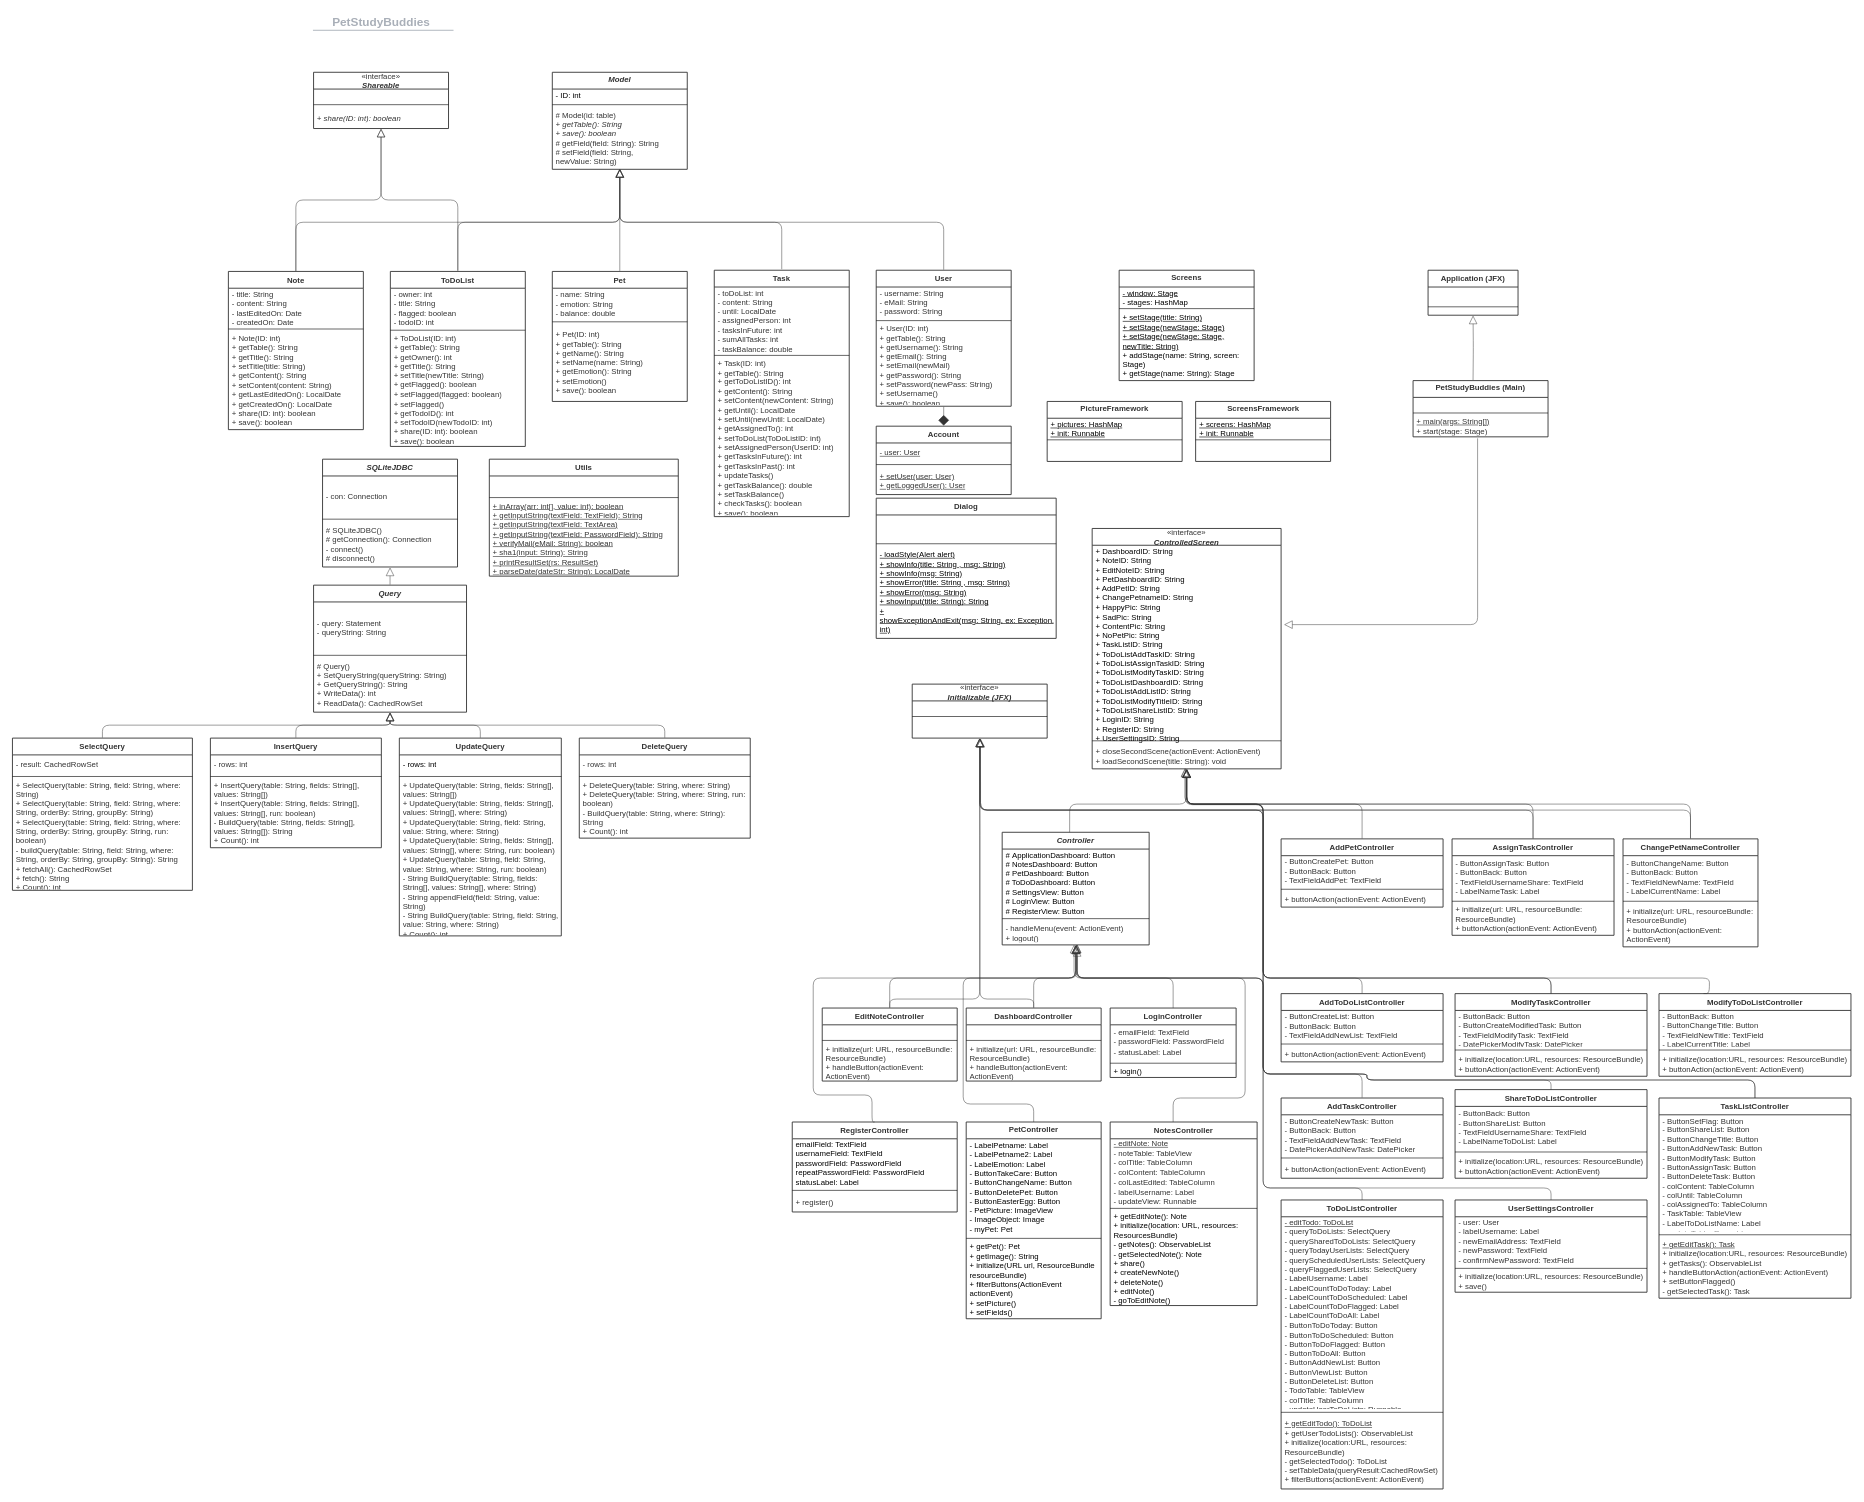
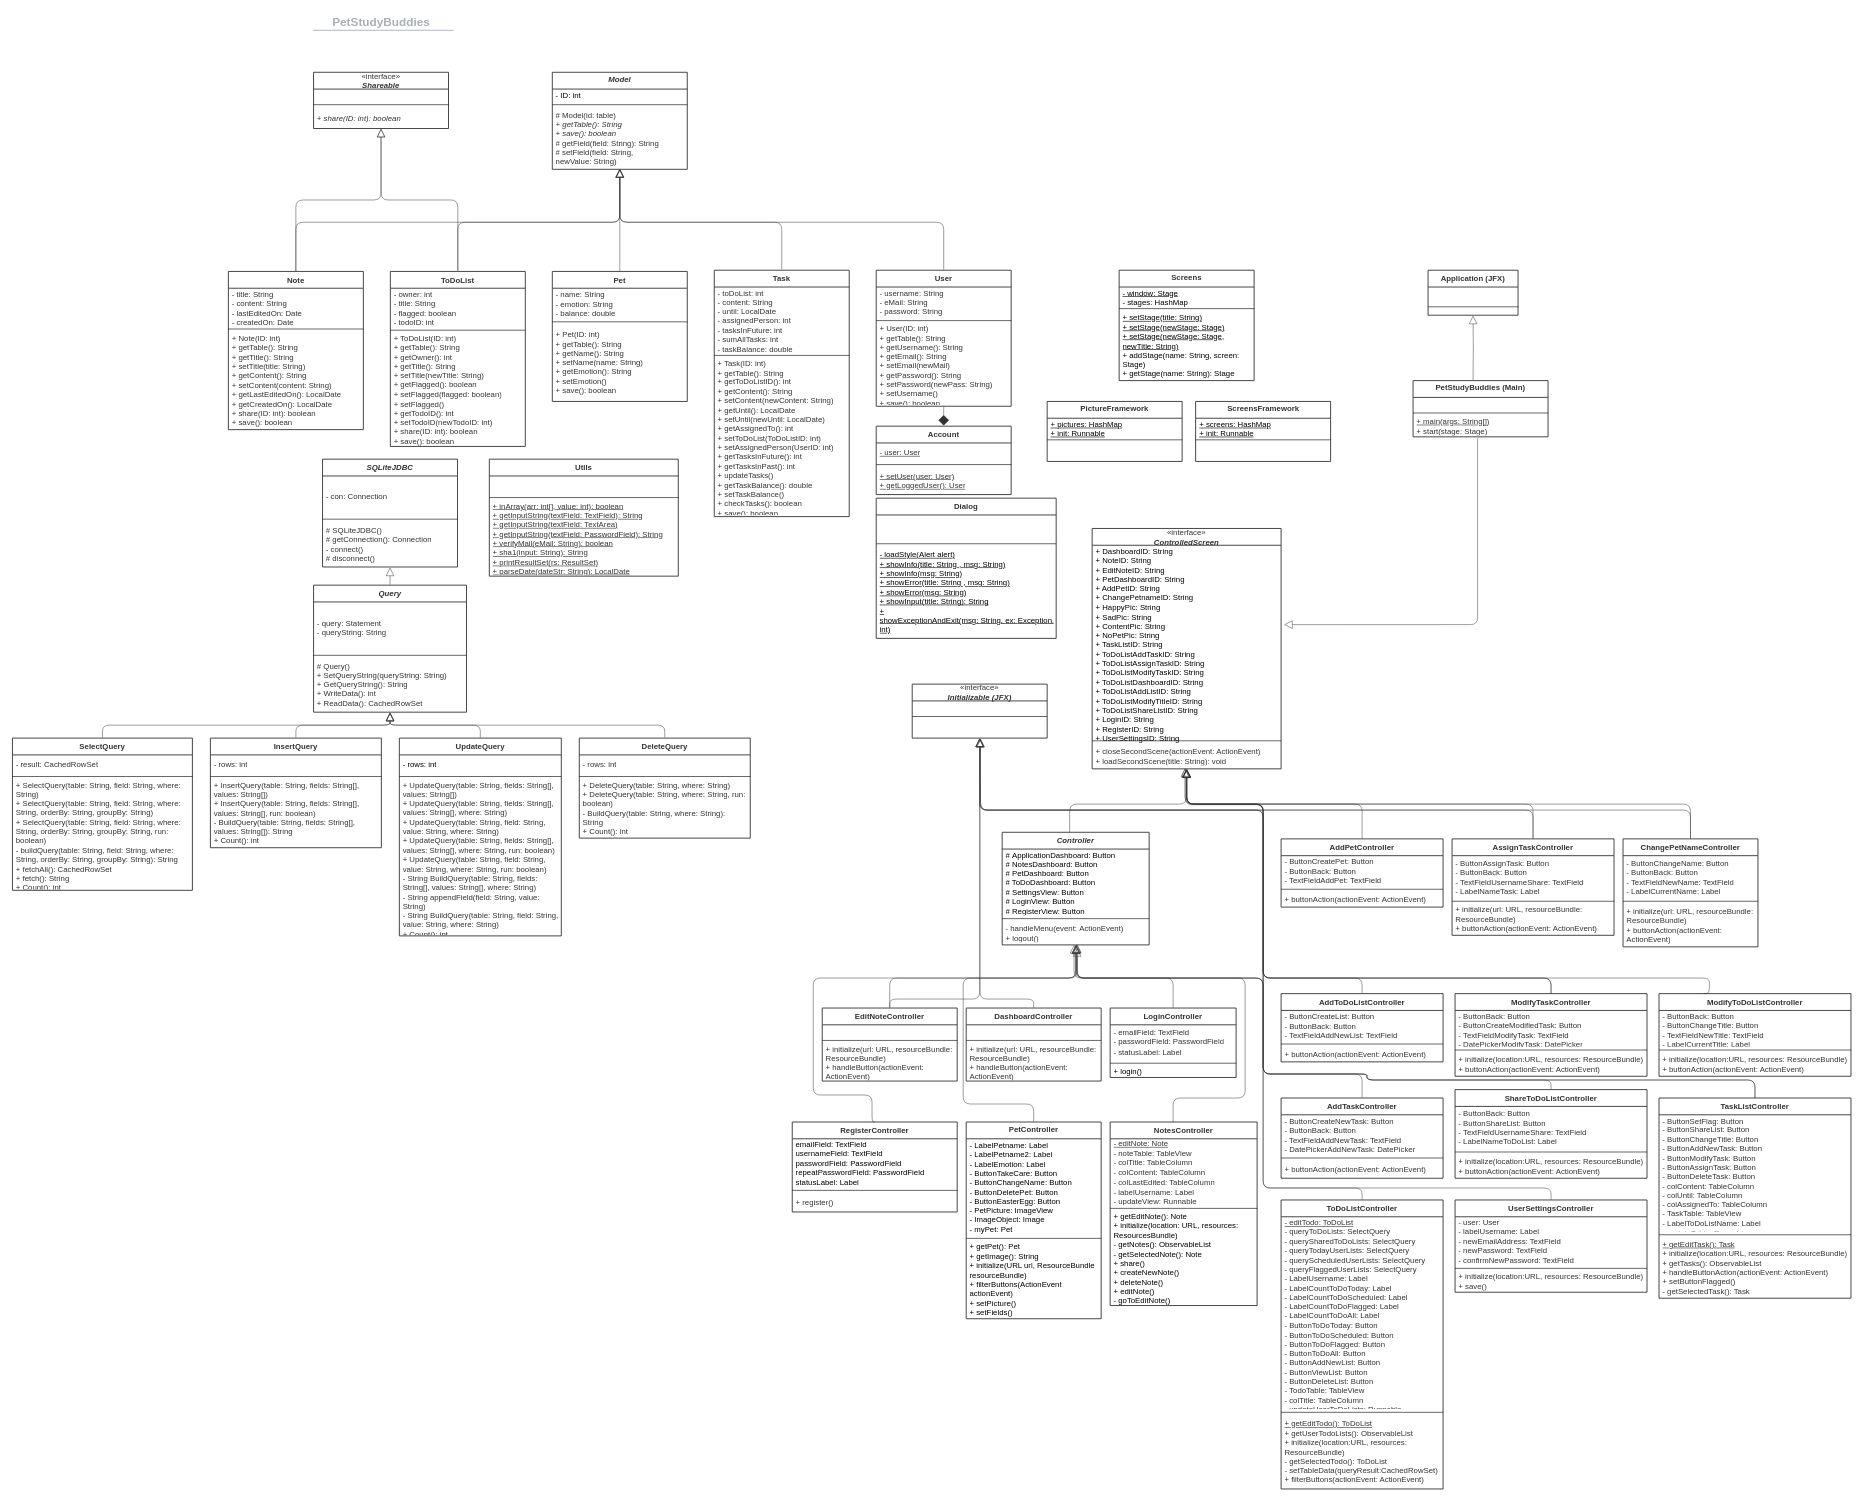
(1034, 990) -> none
